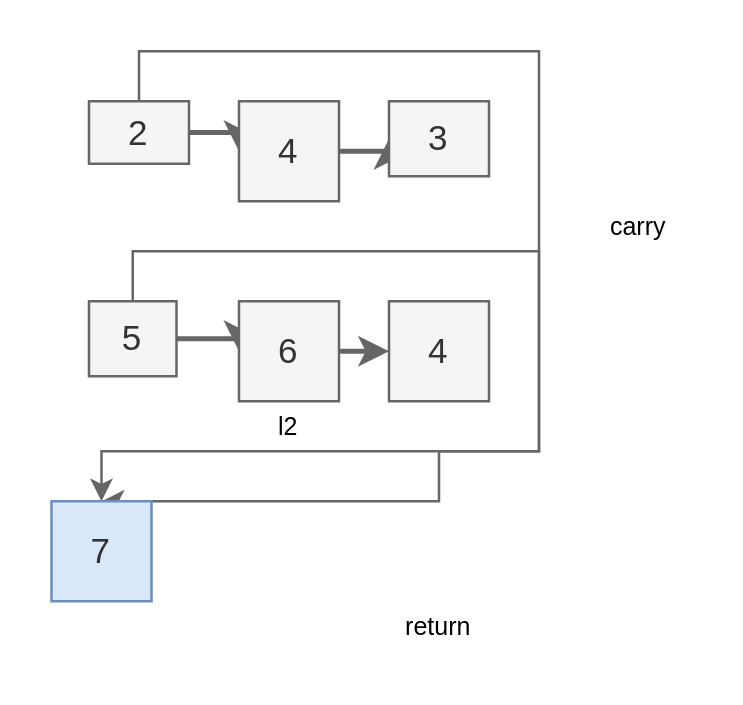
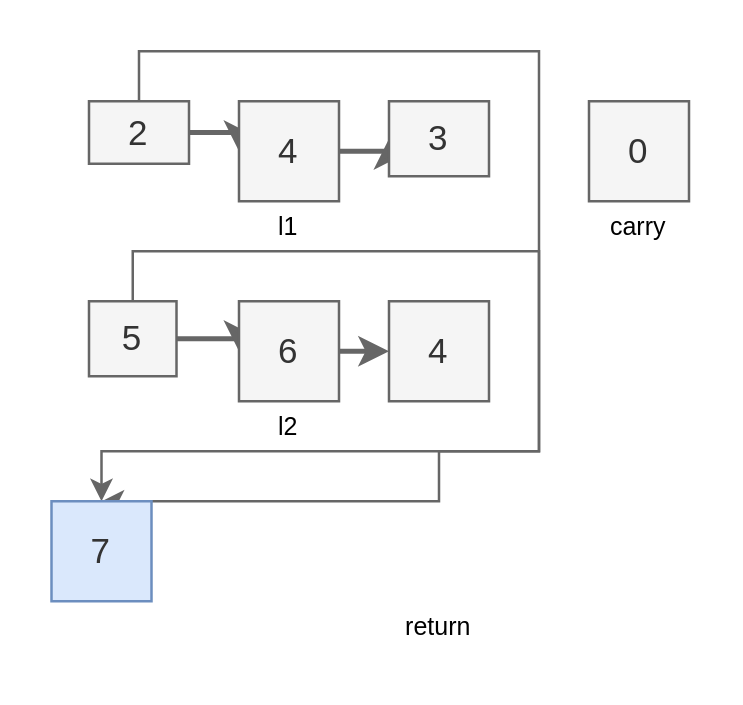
none -> (639, 151)
none -> (289, 226)
